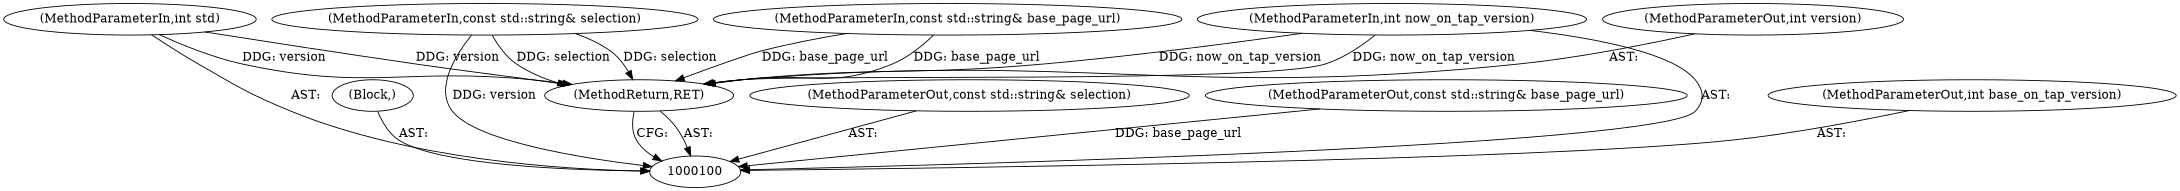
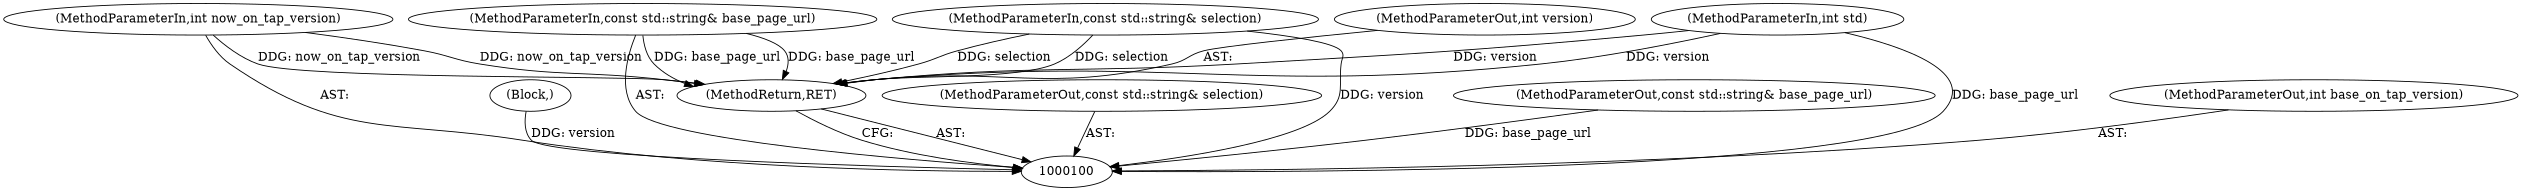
(308, 96) -> (2016, 96)
(416, 134) -> (573, 134)
none -> (783, 146)
